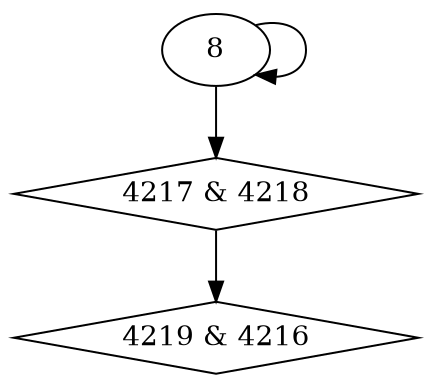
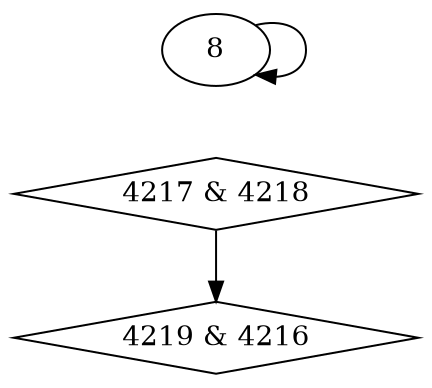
(216, 112) -> none
